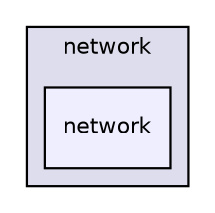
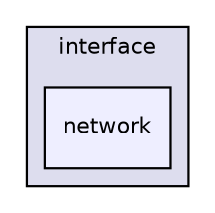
(108, 48) -> (108, 48)
